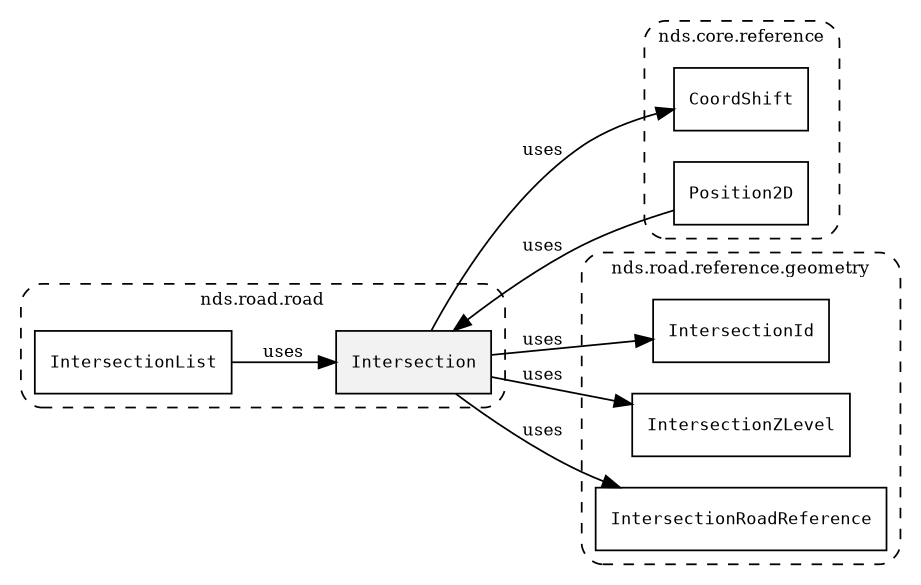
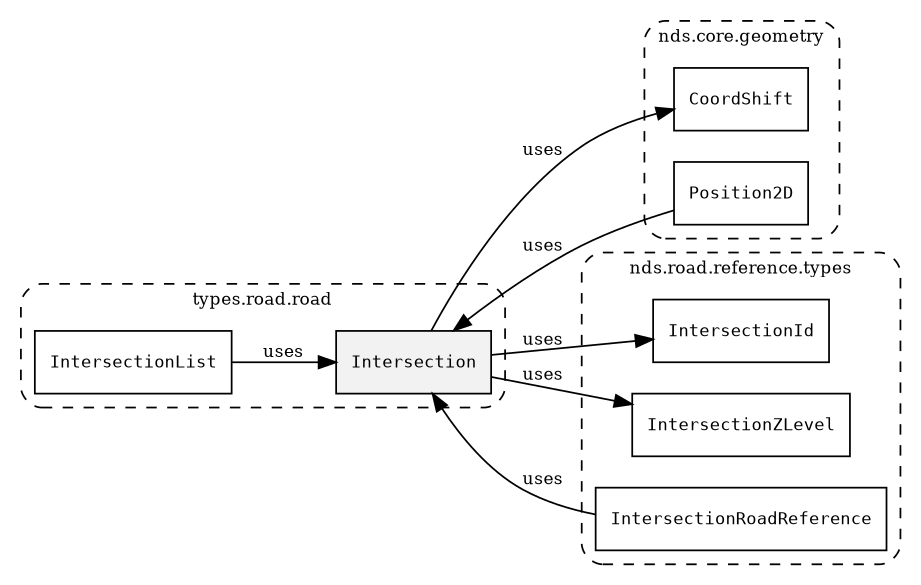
(742, 37) -> (742, 37)
(741, 269) -> (741, 269)
(263, 300) -> (263, 300)
(527, 442) -> (507, 479)
